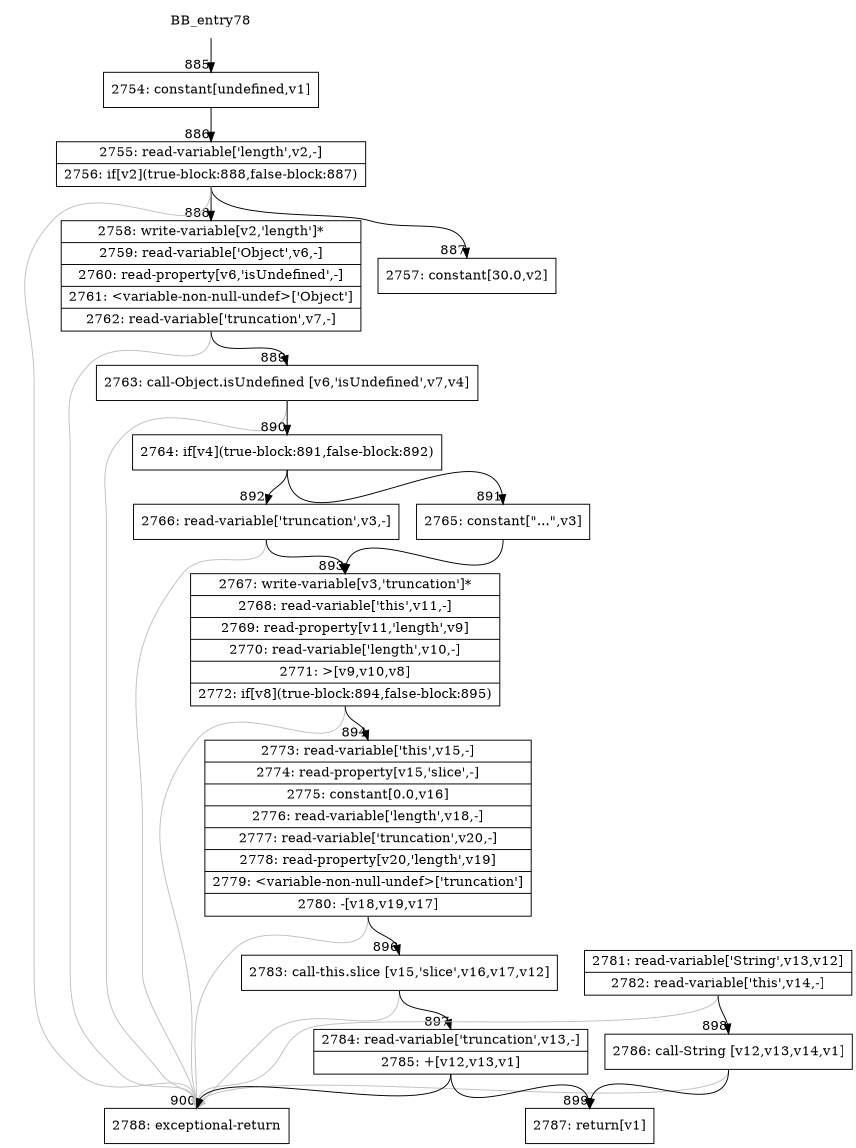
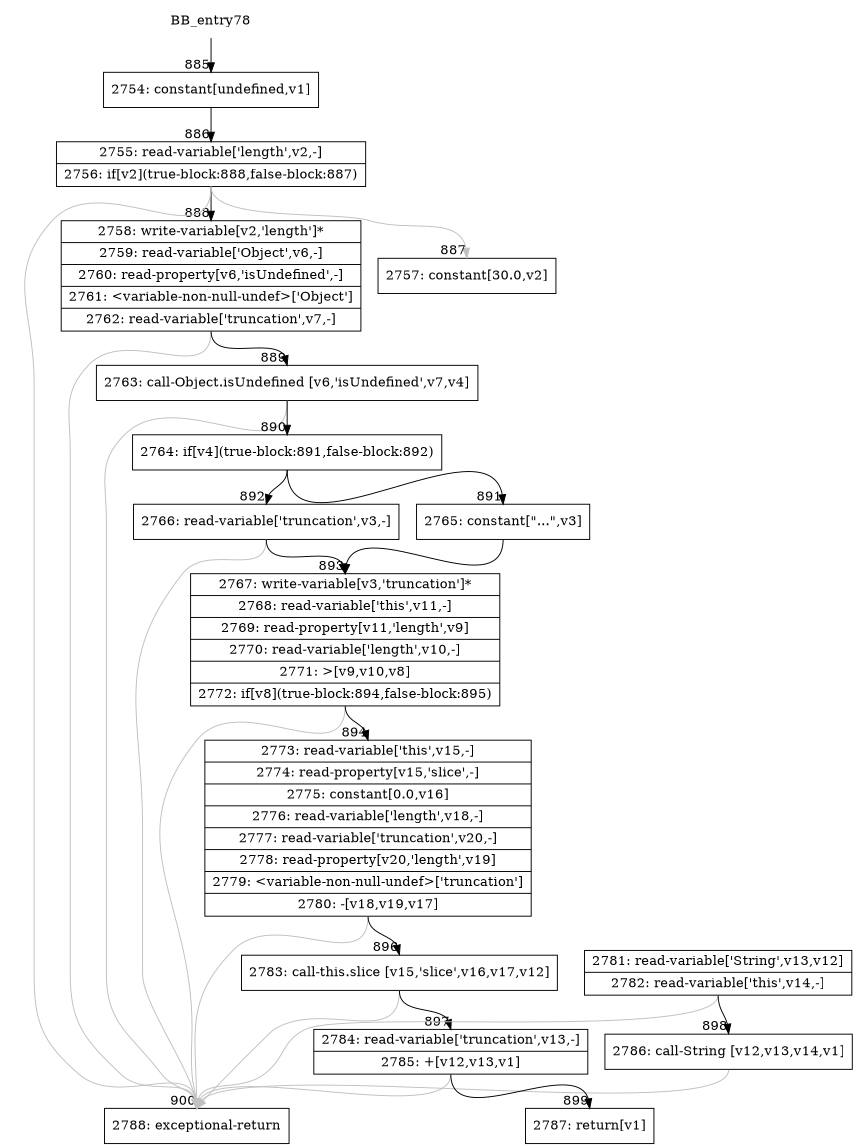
(339, 217) -> (339, 217)
(644, 1087) -> none
(328, 1092) -> (328, 1092)
